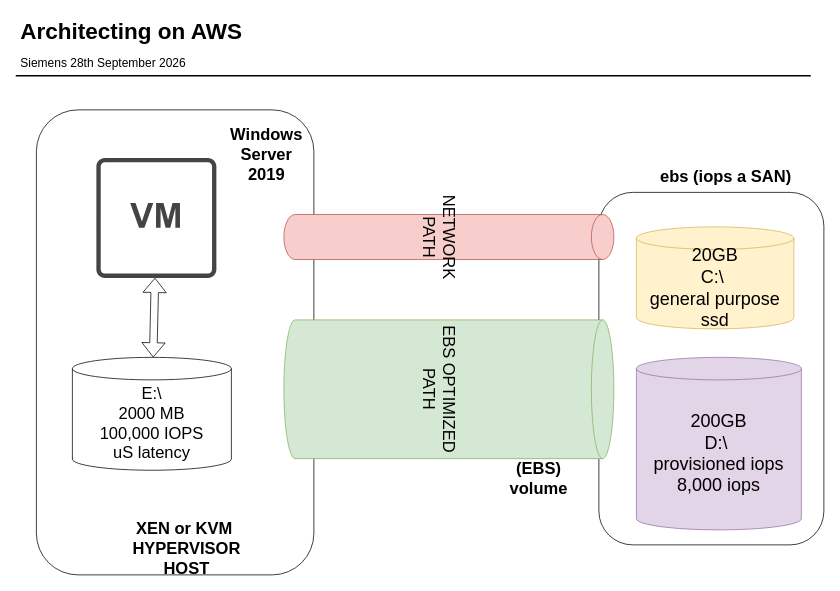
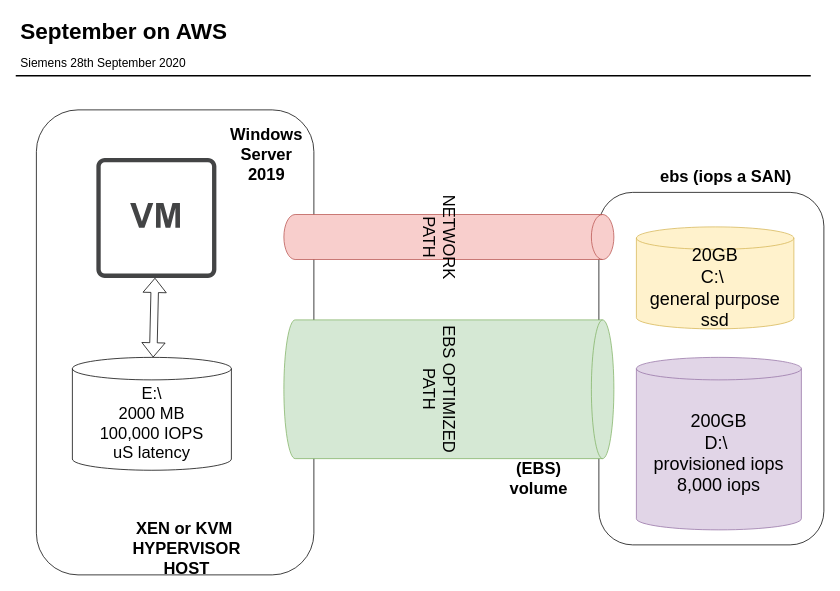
(129, 32) -> (116, 32)
(105, 63) -> (105, 63)
